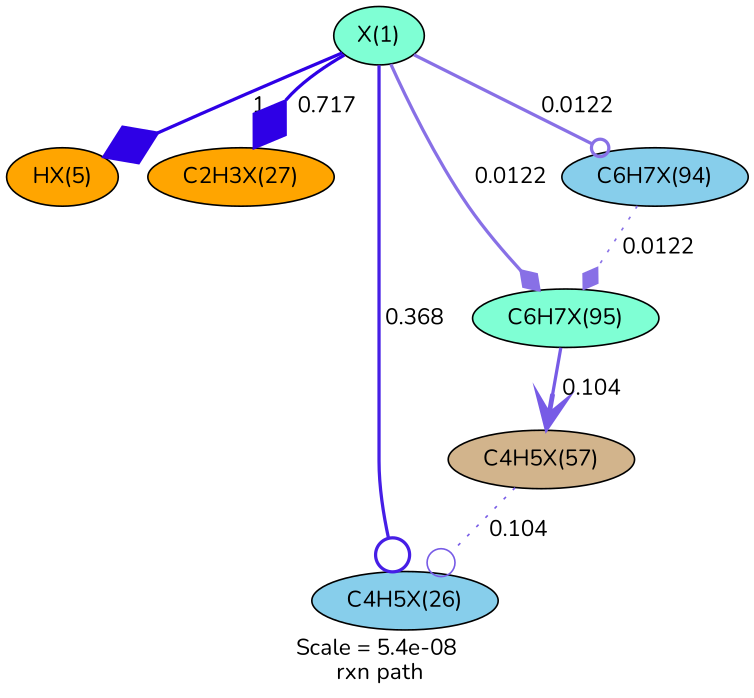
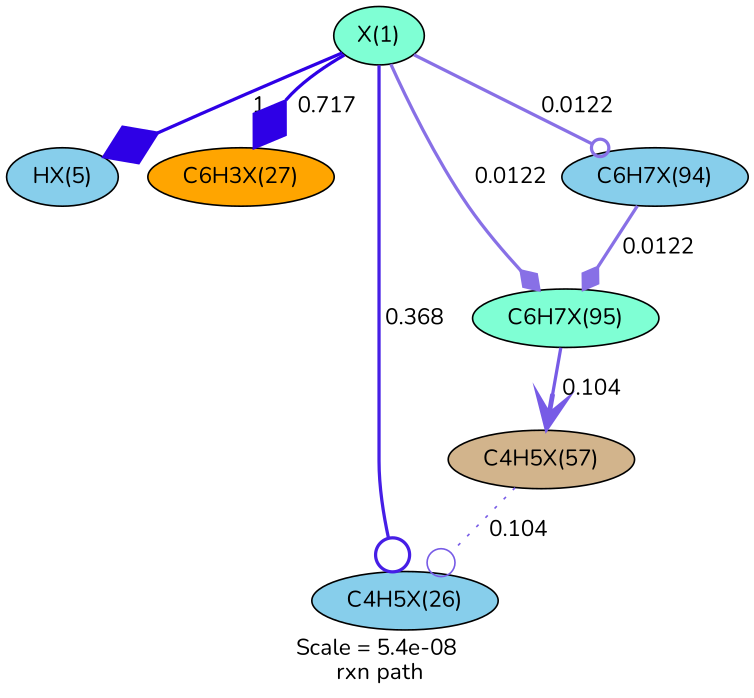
(62, 177) -> (62, 177)
(241, 177) -> (241, 177)
(618, 236) -> (618, 236)
